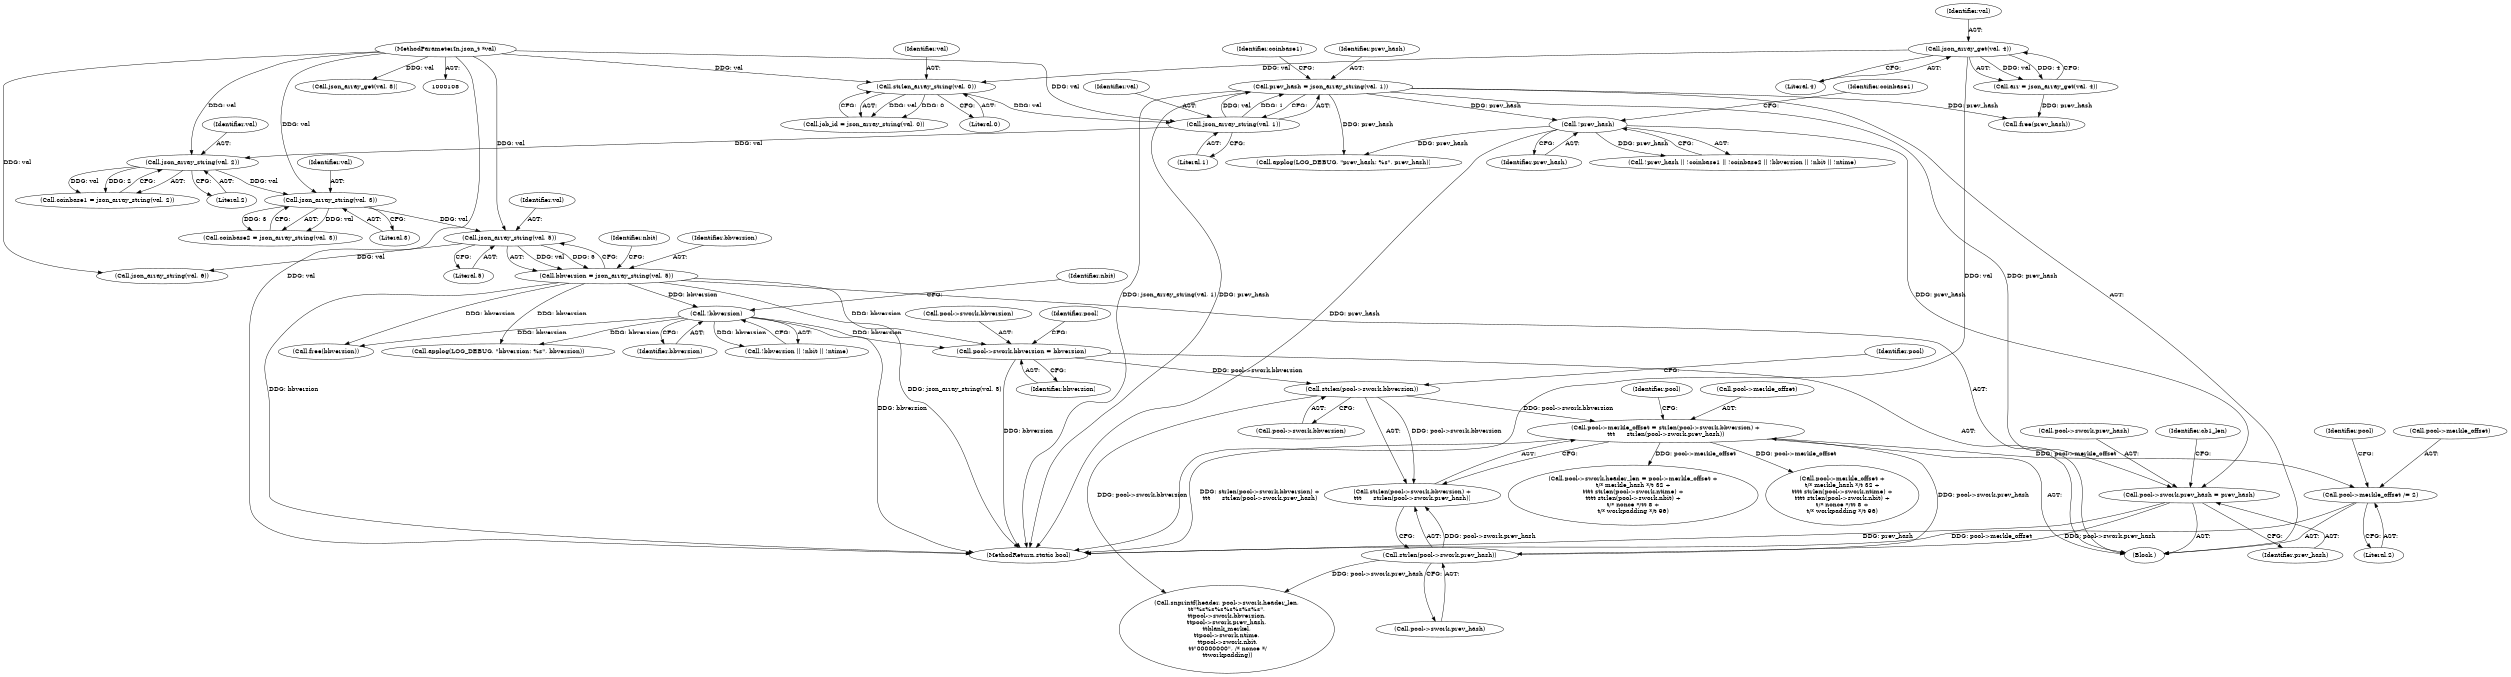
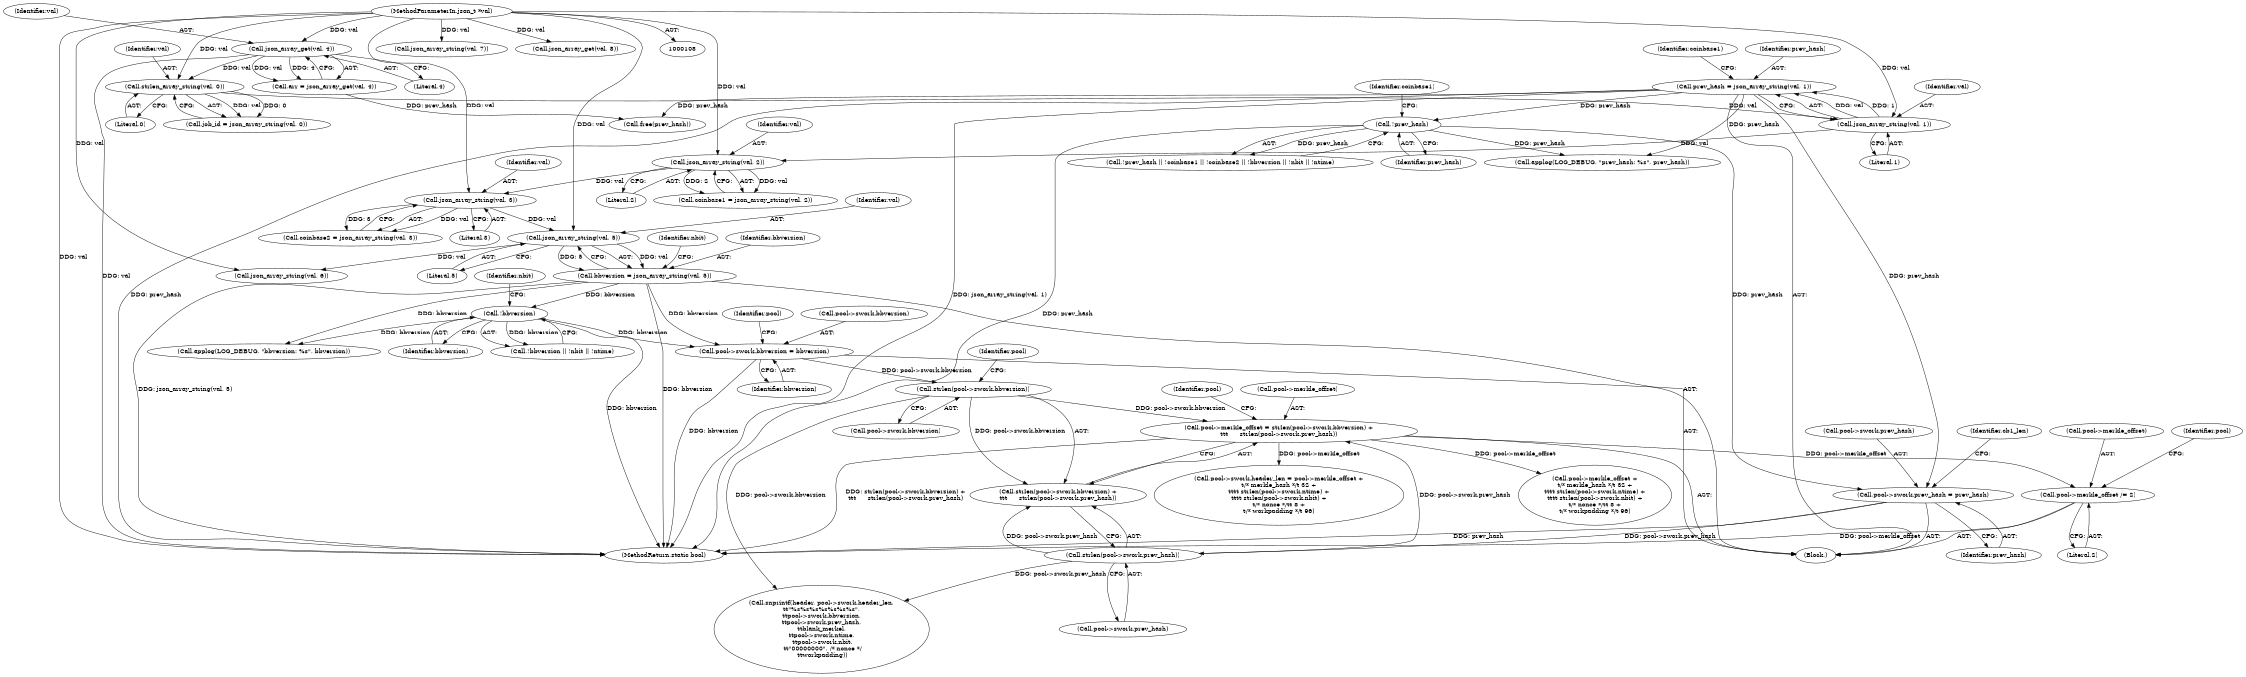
none -> (343, 23)
none -> (442, 49)
(326, 352) -> none
